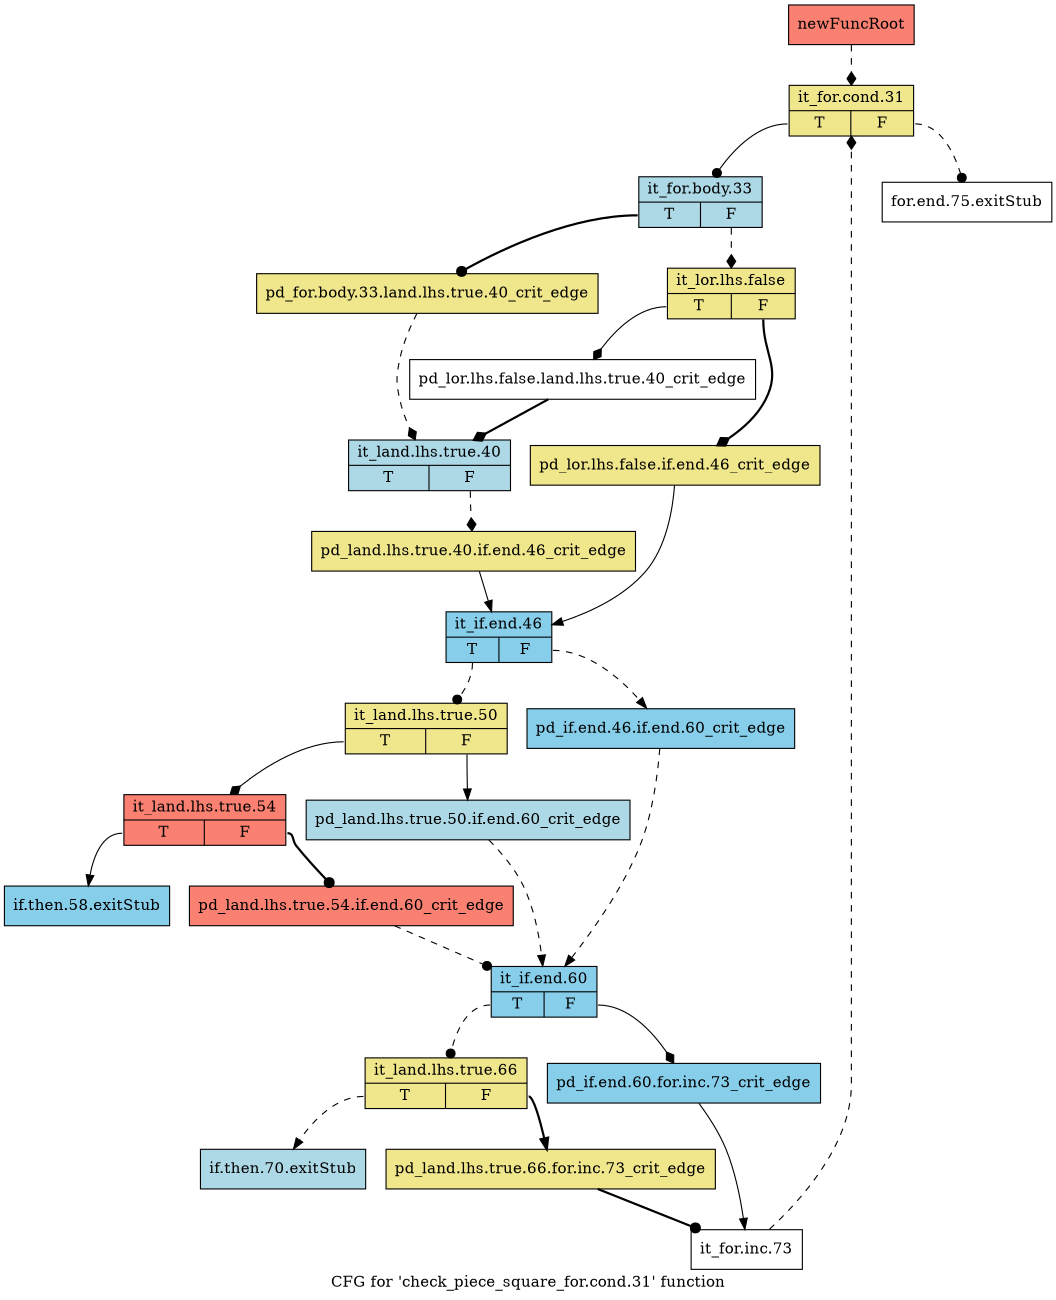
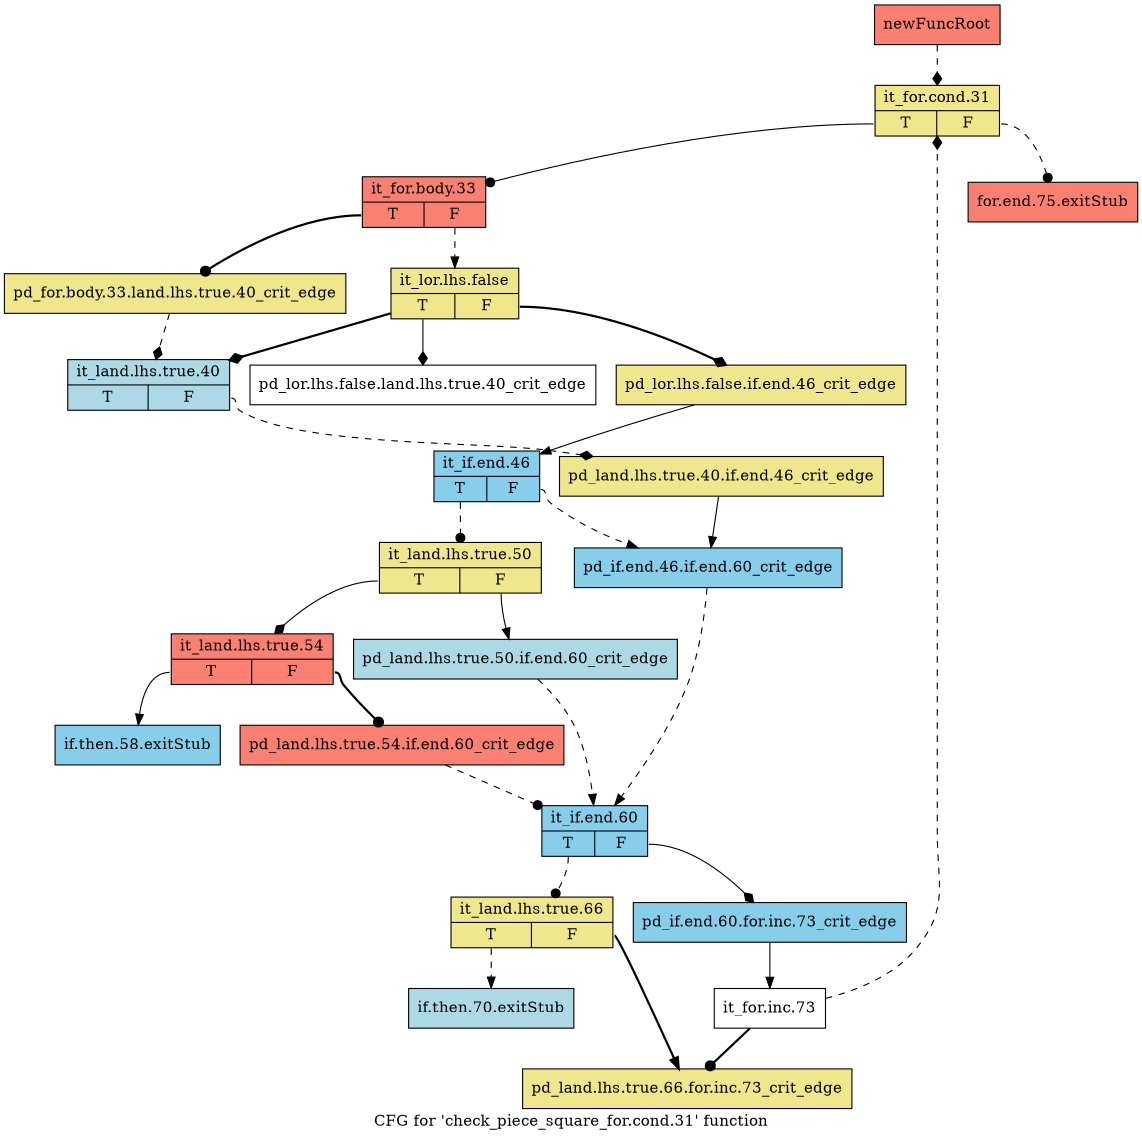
(700, 202) -> (424, 202)
(967, 202) -> (1053, 202)
(731, 241) -> (455, 242)
(517, 416) -> (317, 335)
(484, 586) -> (716, 517)
(644, 1208) -> (732, 1045)
